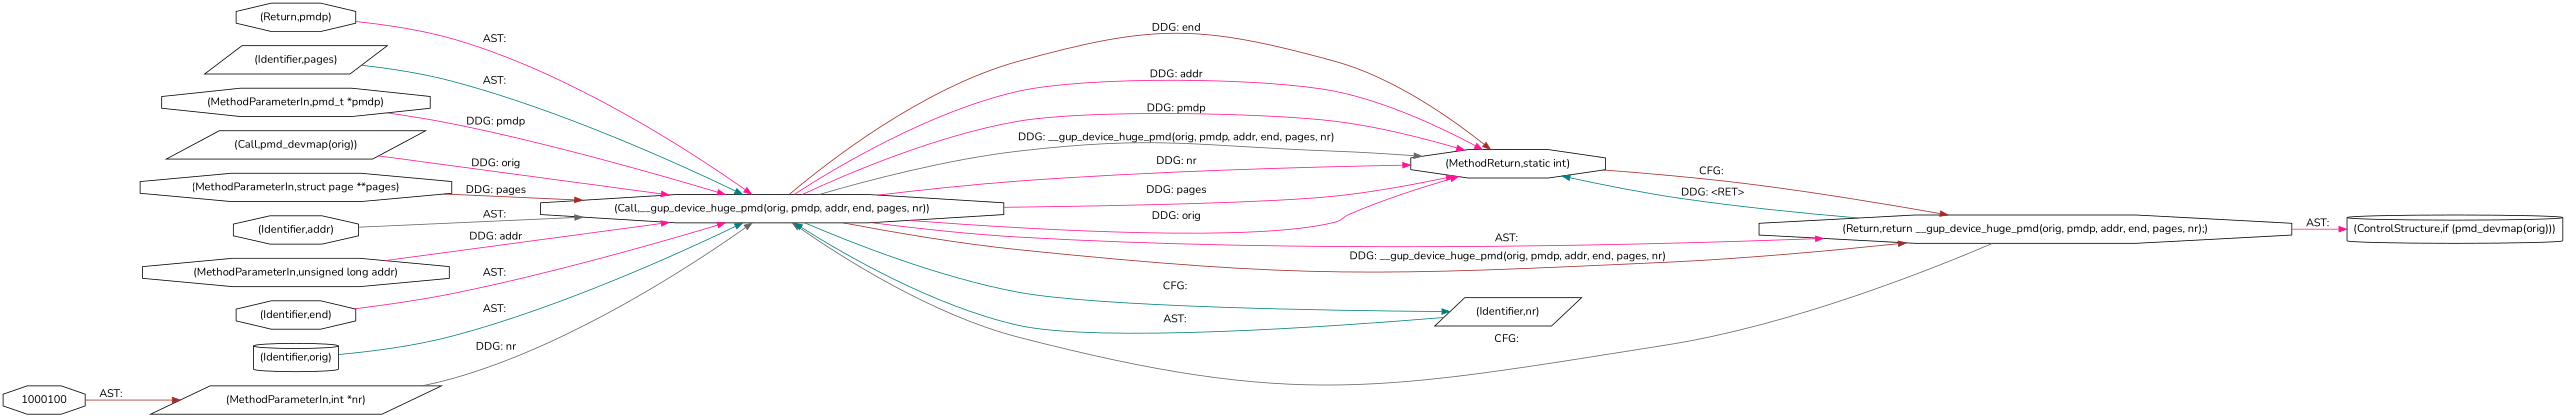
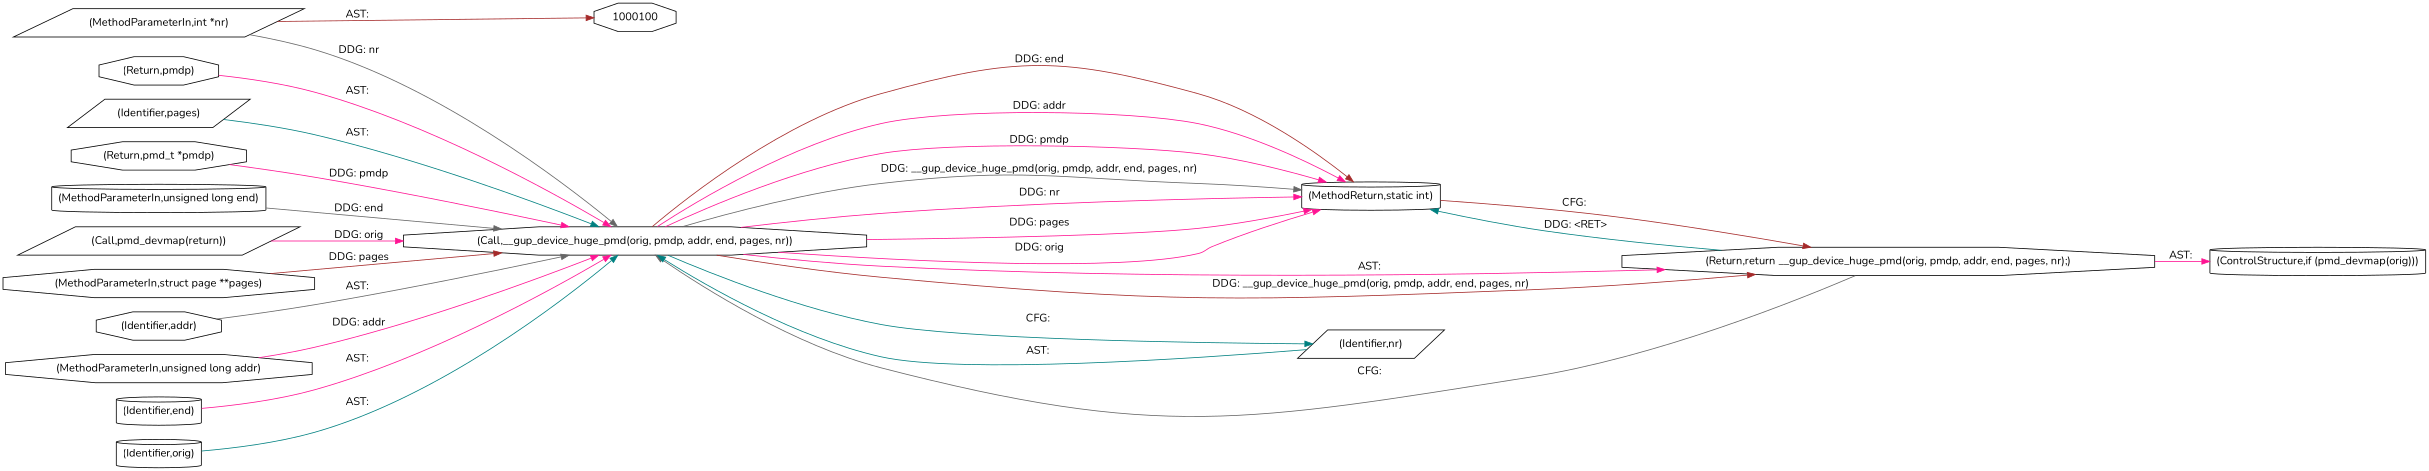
(296, 102) -> (159, 156)
(296, 145) -> (159, 241)
(1508, 164) -> (1371, 196)
none -> (159, 198)
(296, 315) -> (159, 411)
(129, 400) -> (432, 20)
